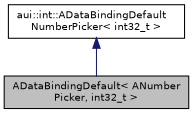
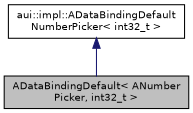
(96, 21) -> (96, 21)
